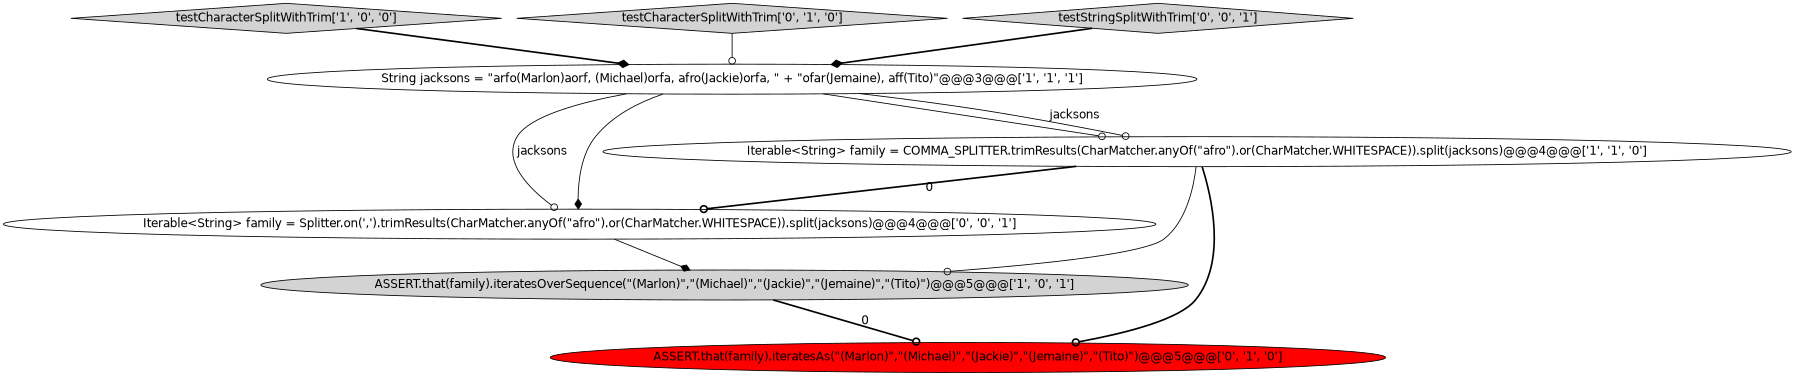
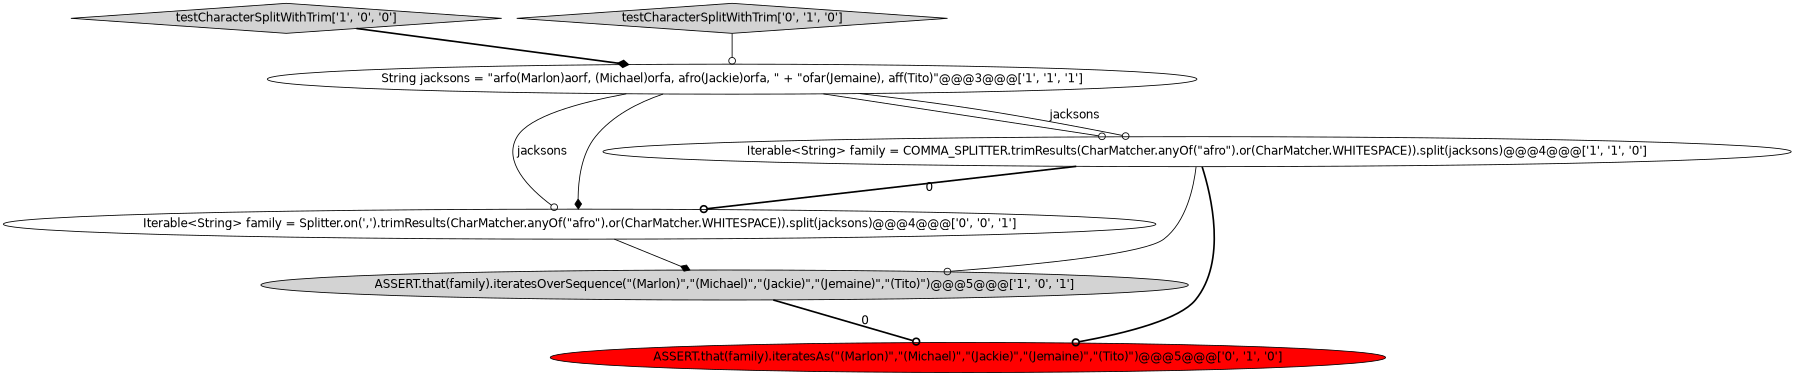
(1158, 18) -> none
